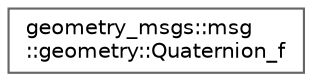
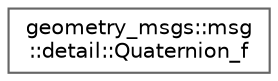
(156, 41) -> (139, 41)
